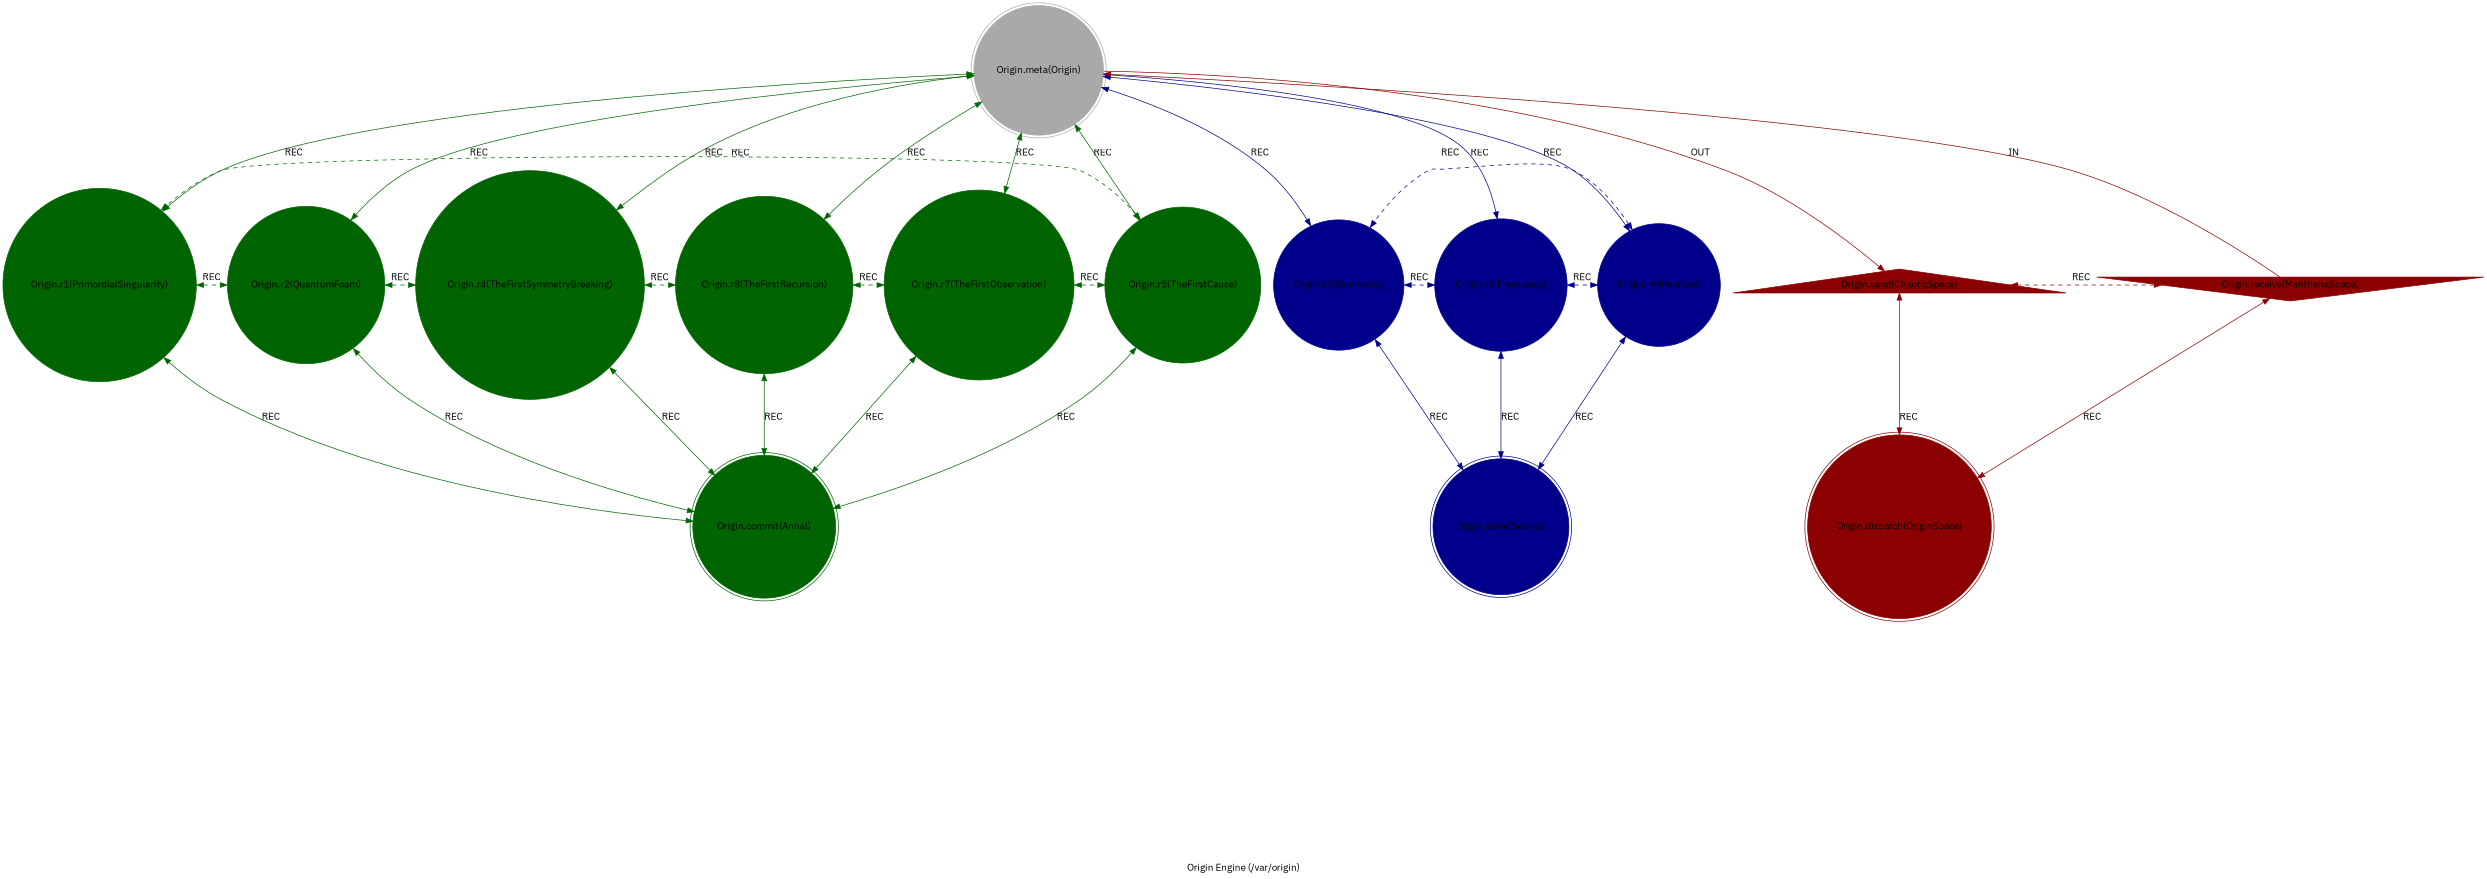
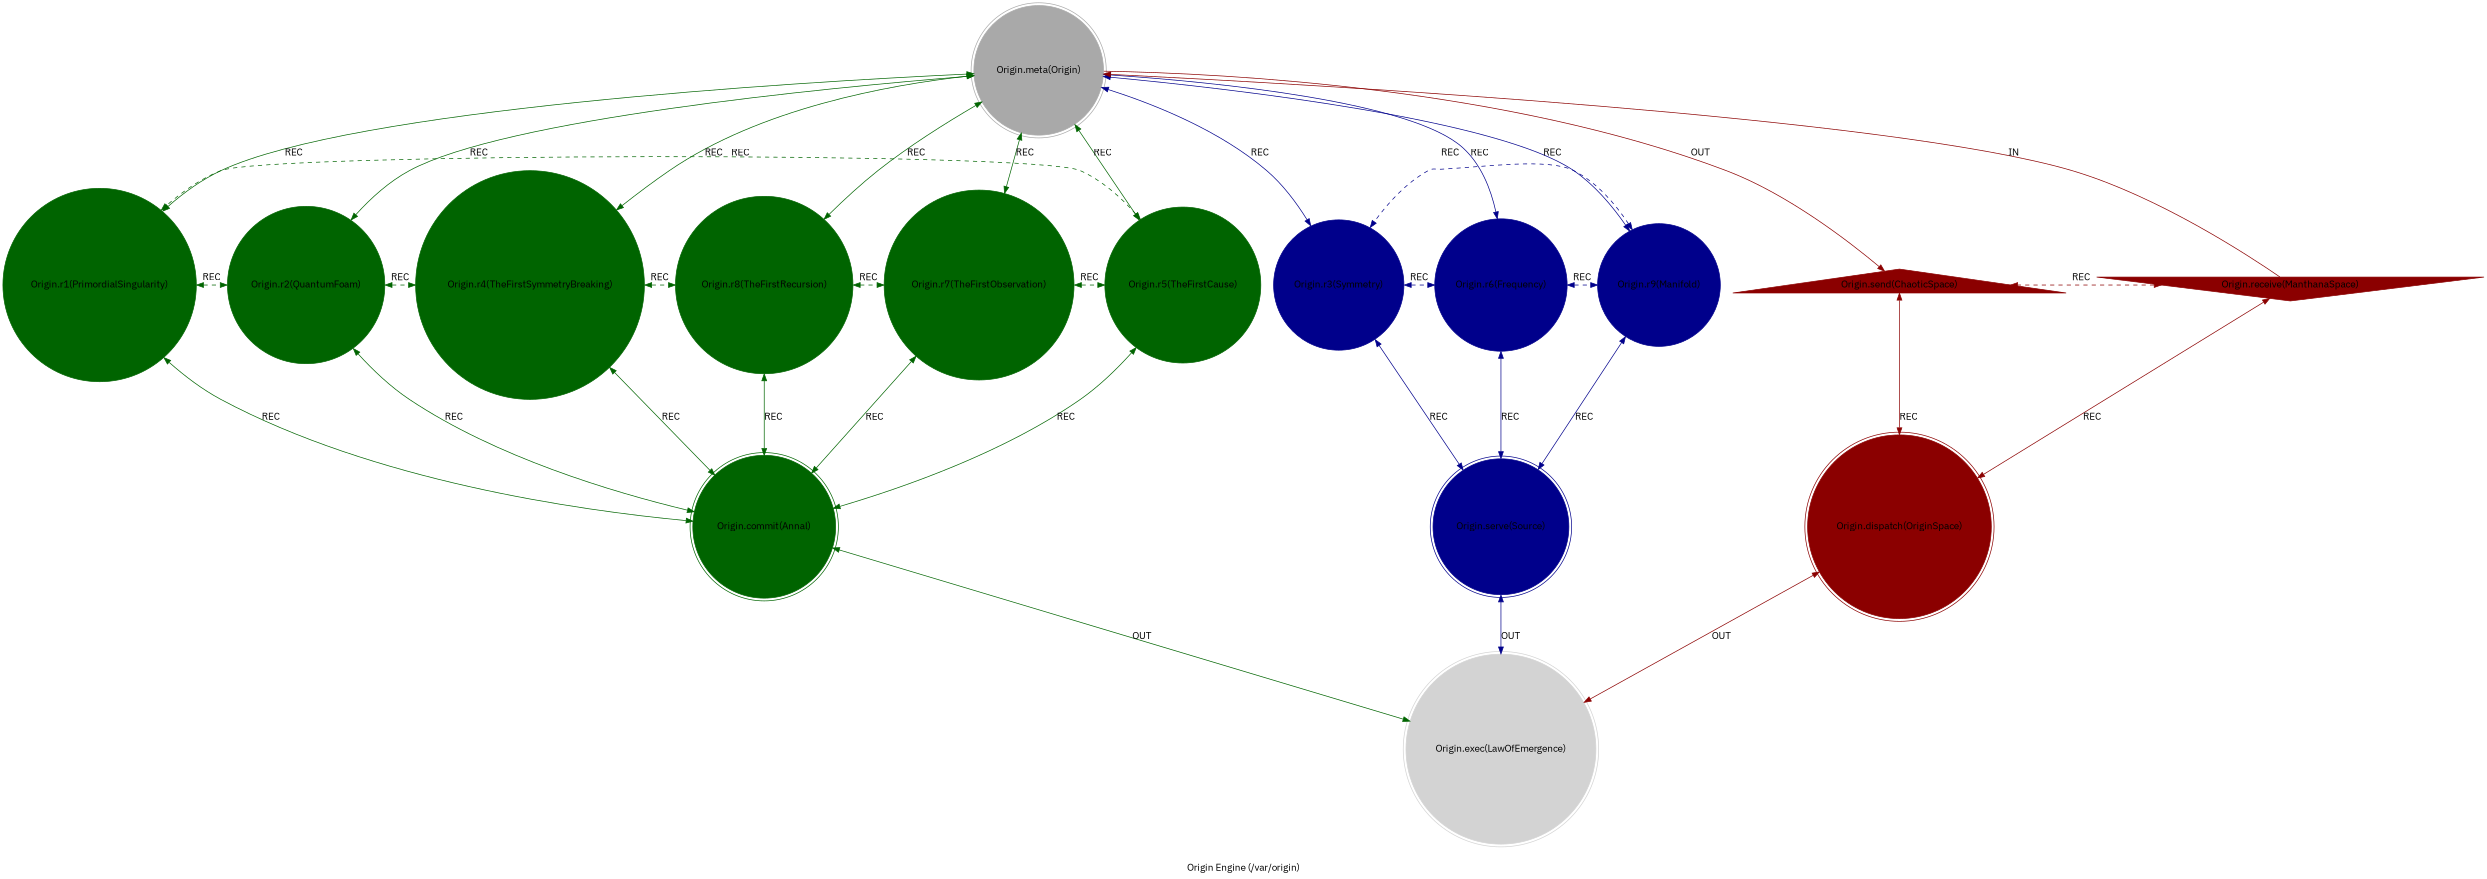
none -> (1501, 749)
